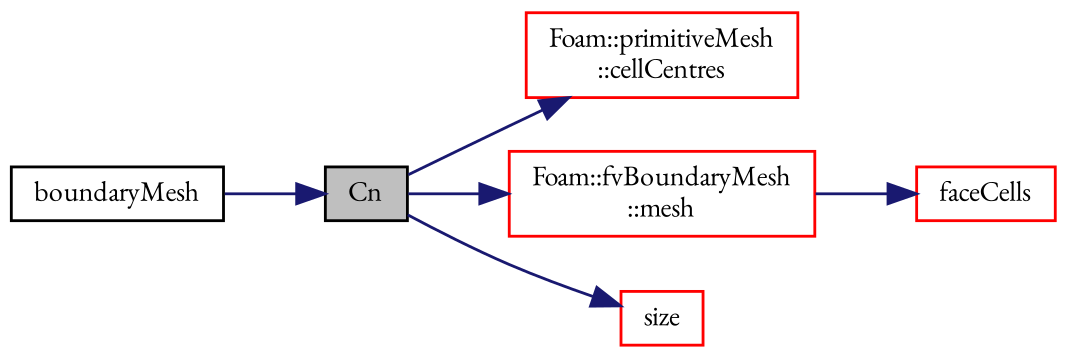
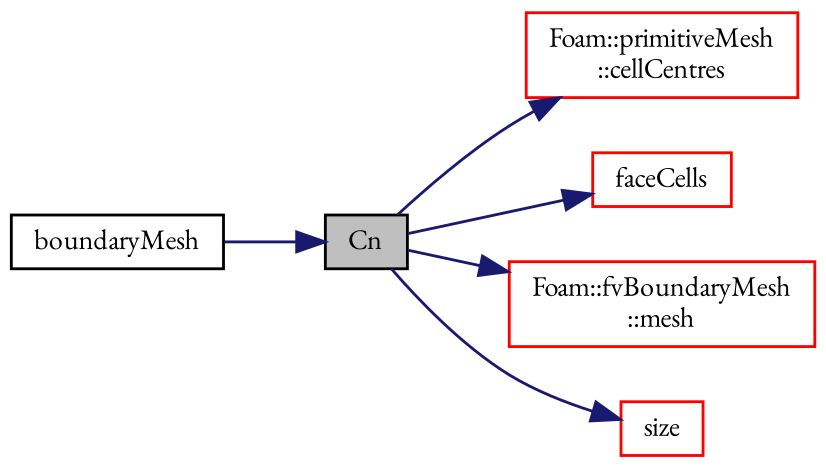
(852, 194) -> (486, 217)
